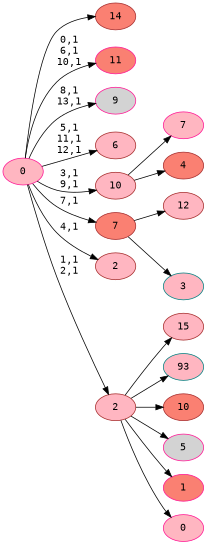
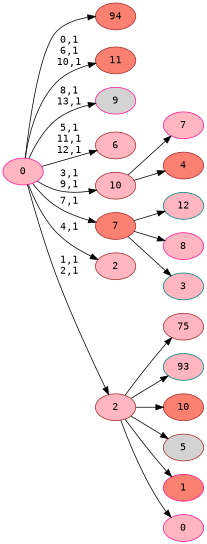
(116, 16) -> (116, 16)
(116, 60) -> (116, 60)
(183, 206) -> (183, 206)
none -> (183, 246)
(183, 327) -> (183, 327)
(183, 448) -> (183, 448)
